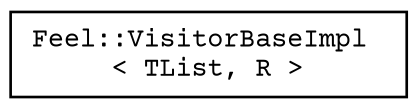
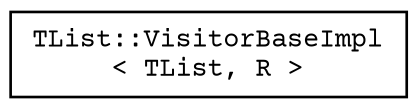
(209, 54) -> (209, 54)
